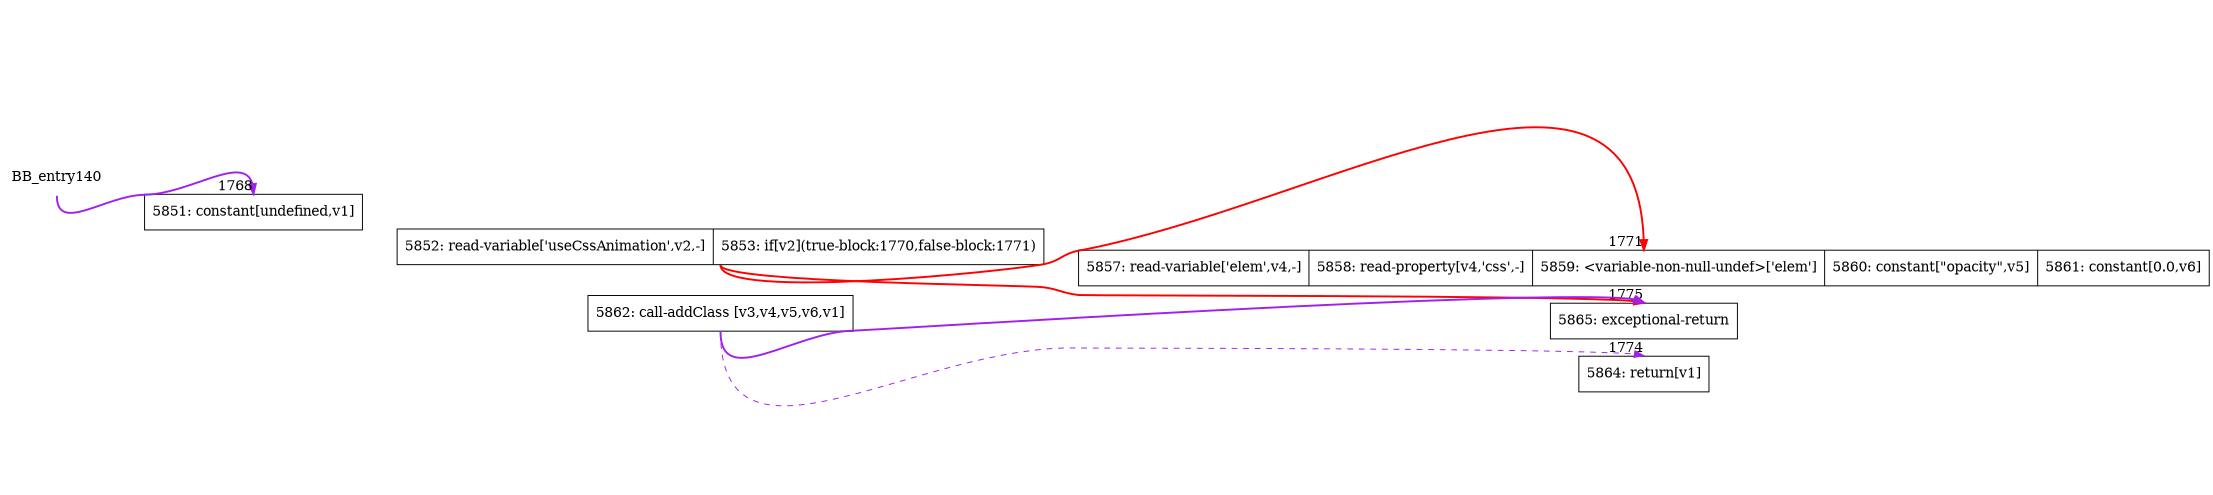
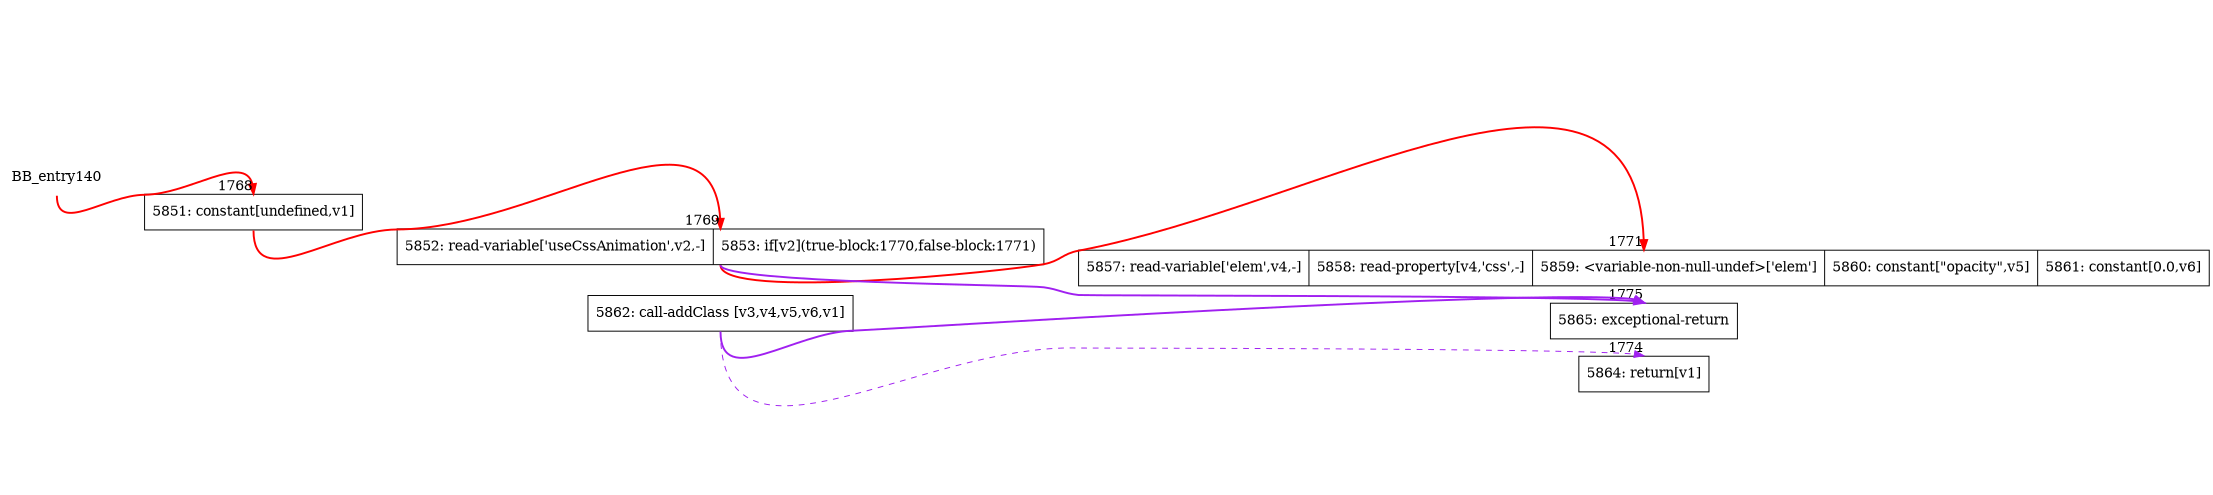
(152, 194) -> (152, 194)
none -> (494, 212)
(1176, 296) -> (1176, 296)
